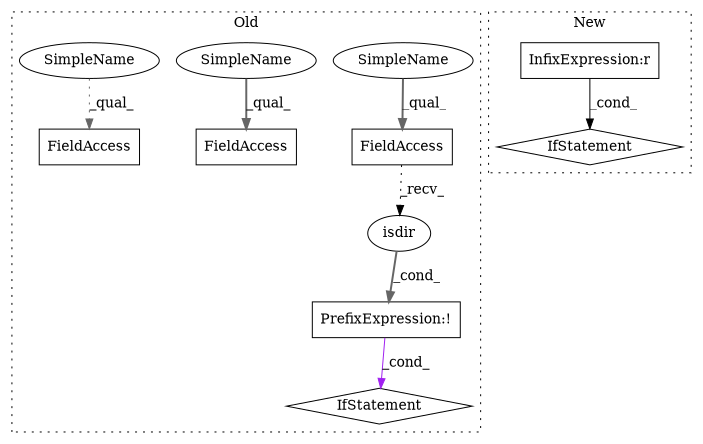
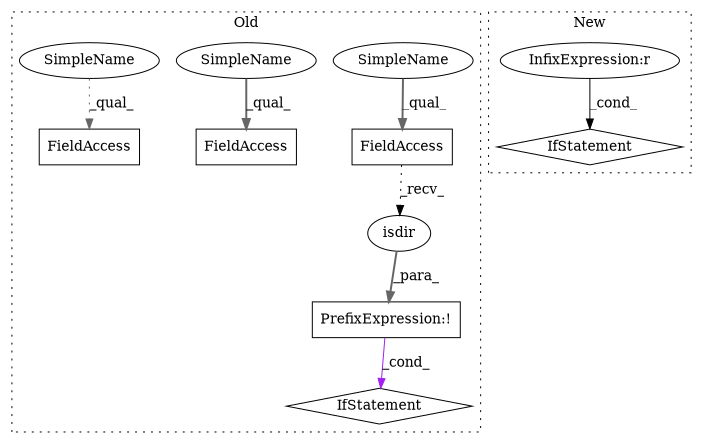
(590, 61) -> (590, 61)
(417, 277) -> (416, 277)
